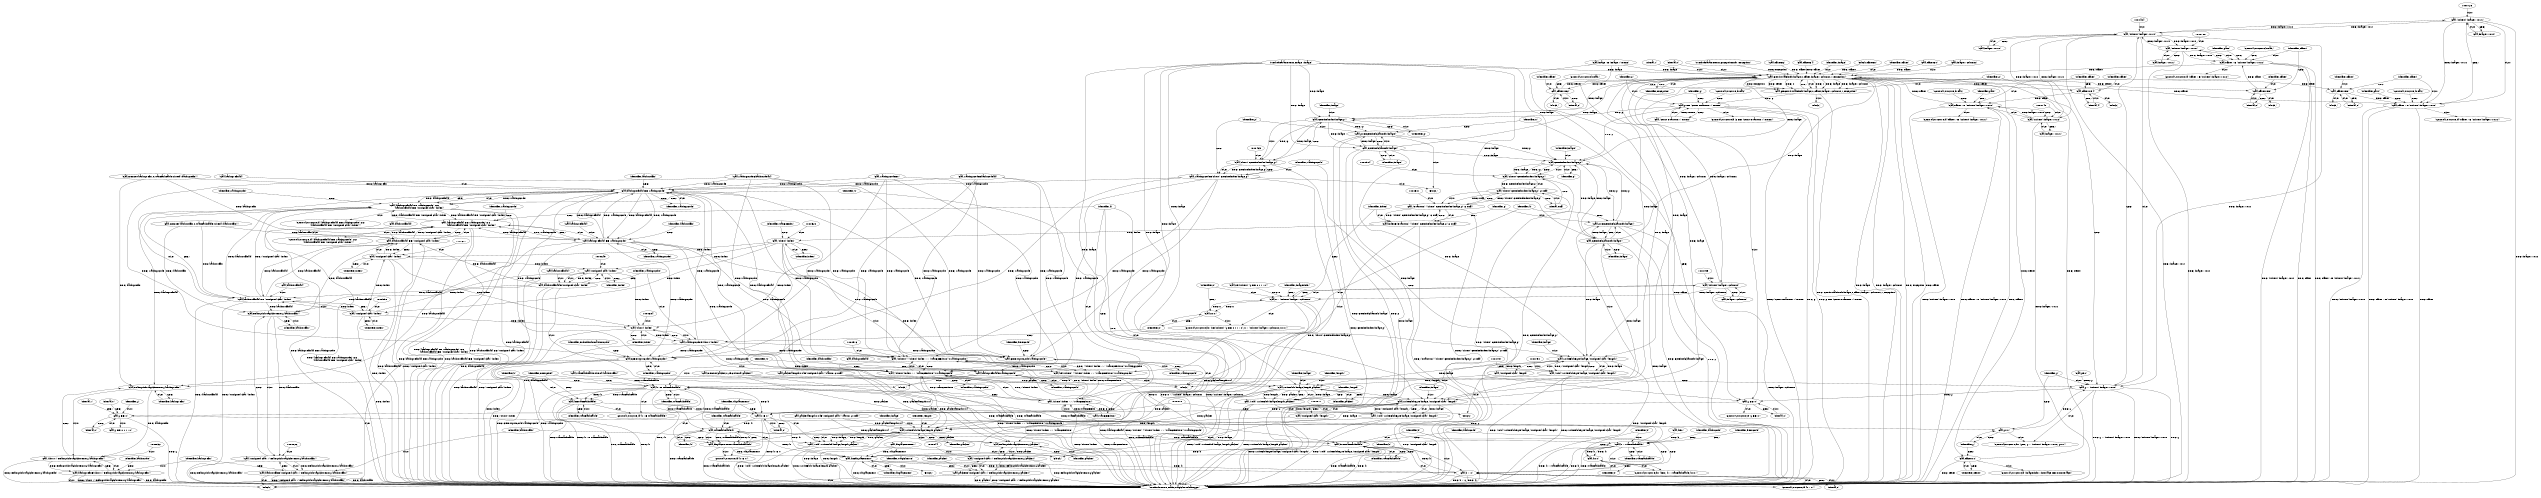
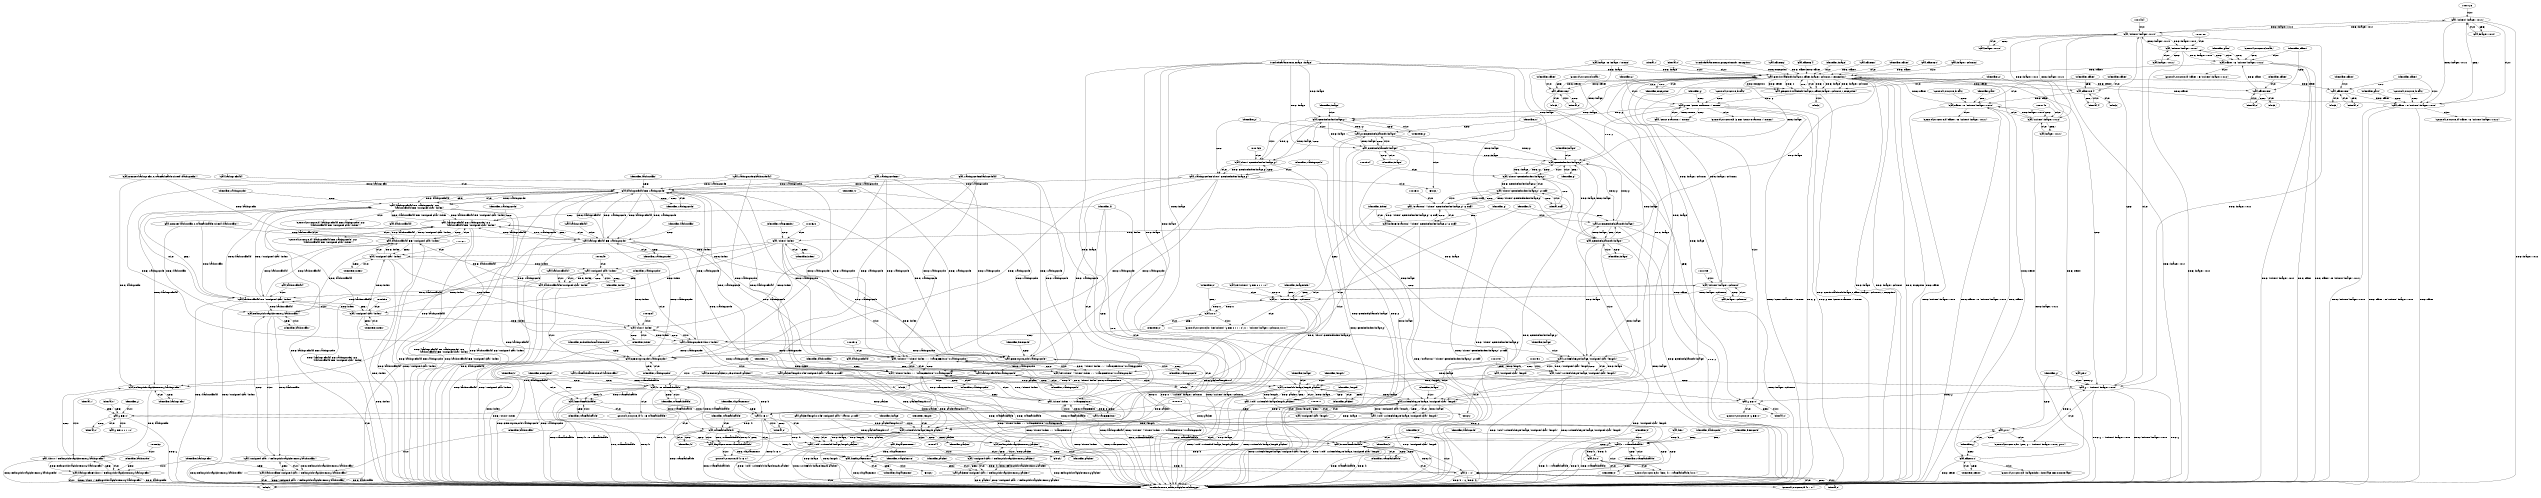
(1868, 63) -> (1868, 63)
(292, 444) -> none
